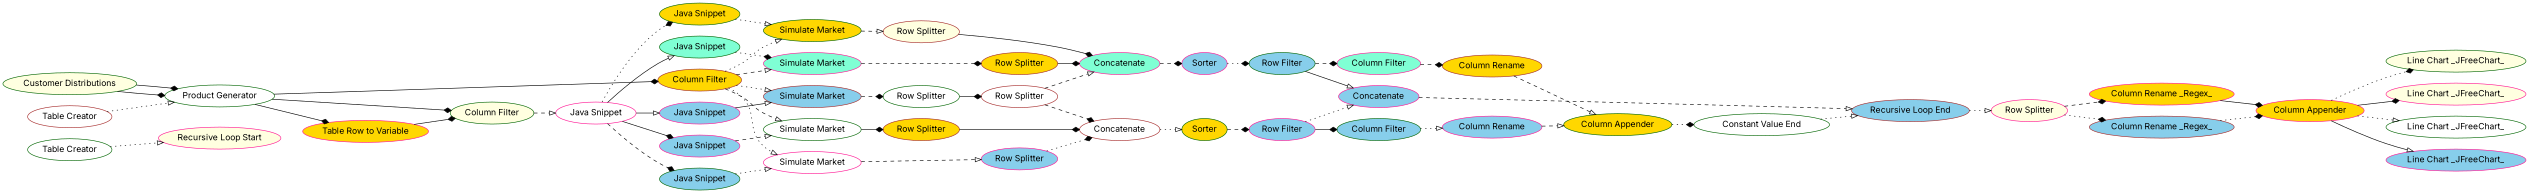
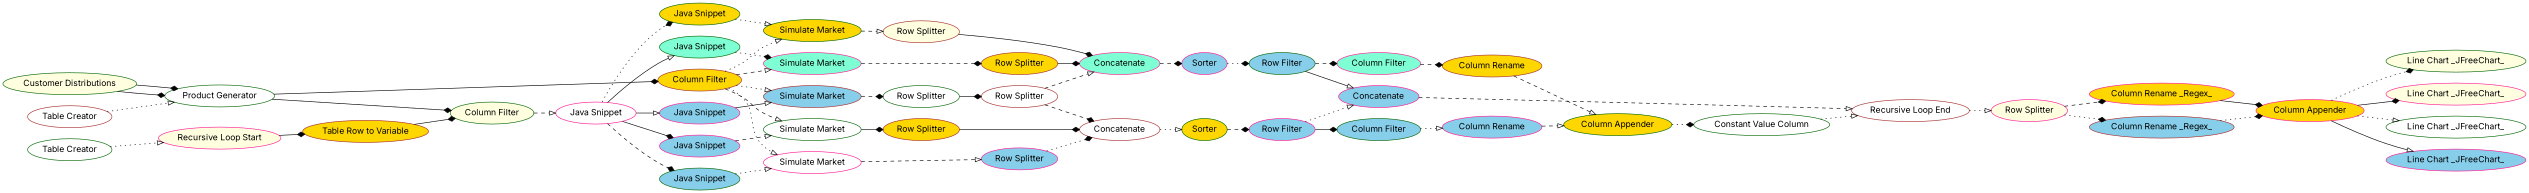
(1910, 111) -> (1910, 111)
(288, 113) -> (288, 135)
(1762, 125) -> (1762, 125)
(366, 131) -> (366, 131)
